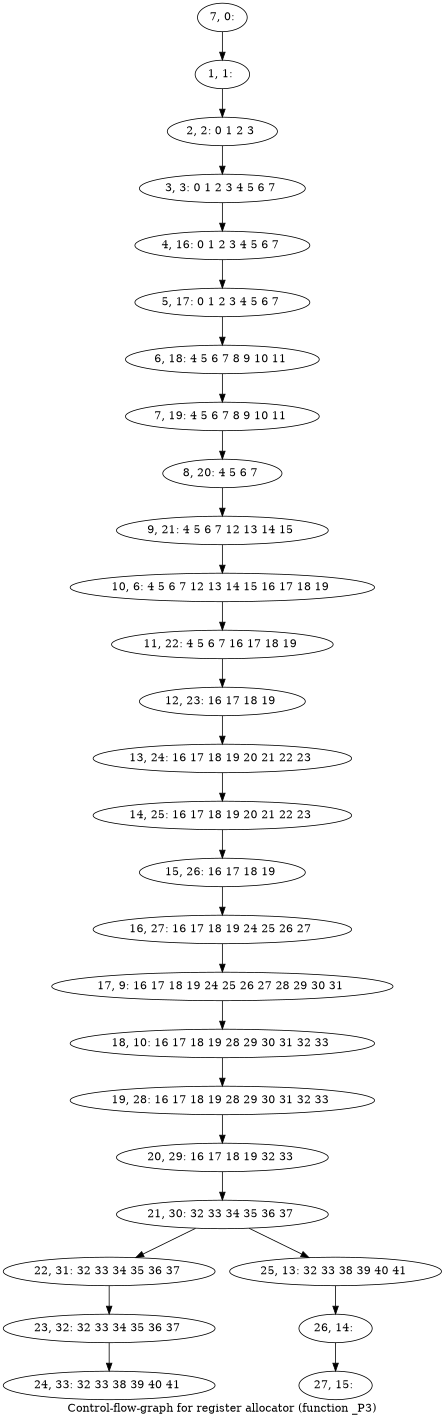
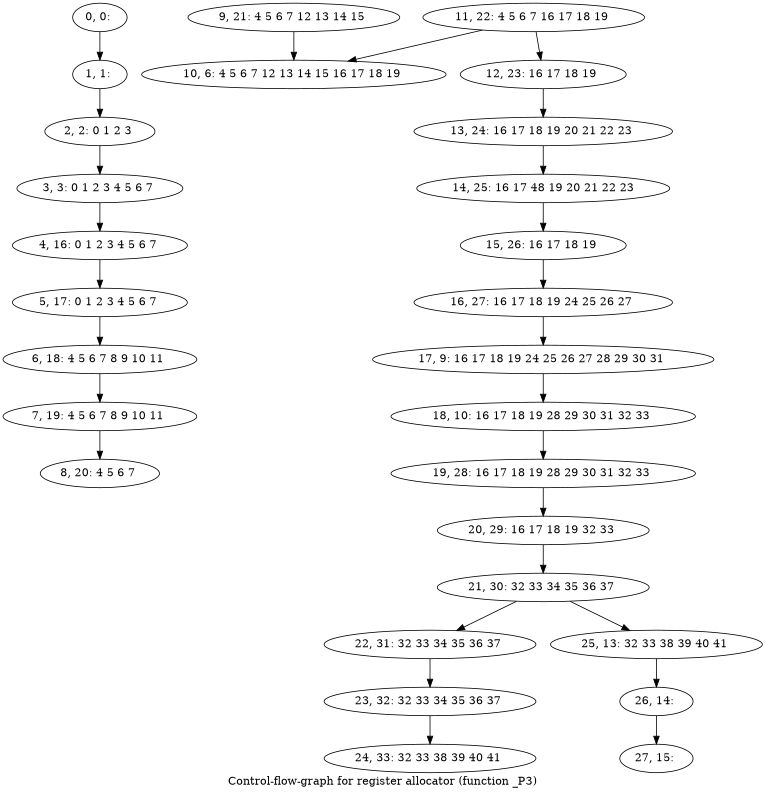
(222, 17) -> (100, 17)
(222, 498) -> none
(222, 612) -> (419, 45)
(222, 815) -> (543, 188)
